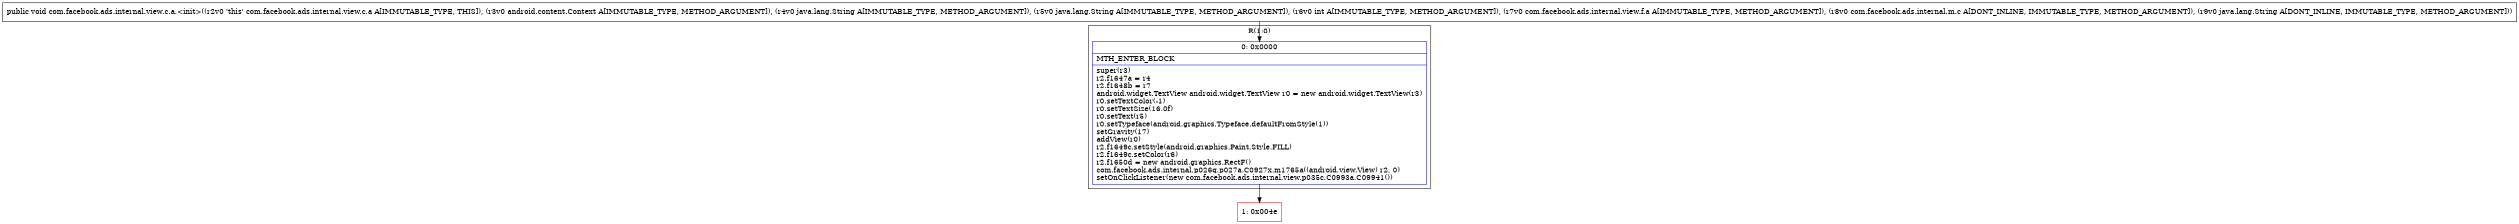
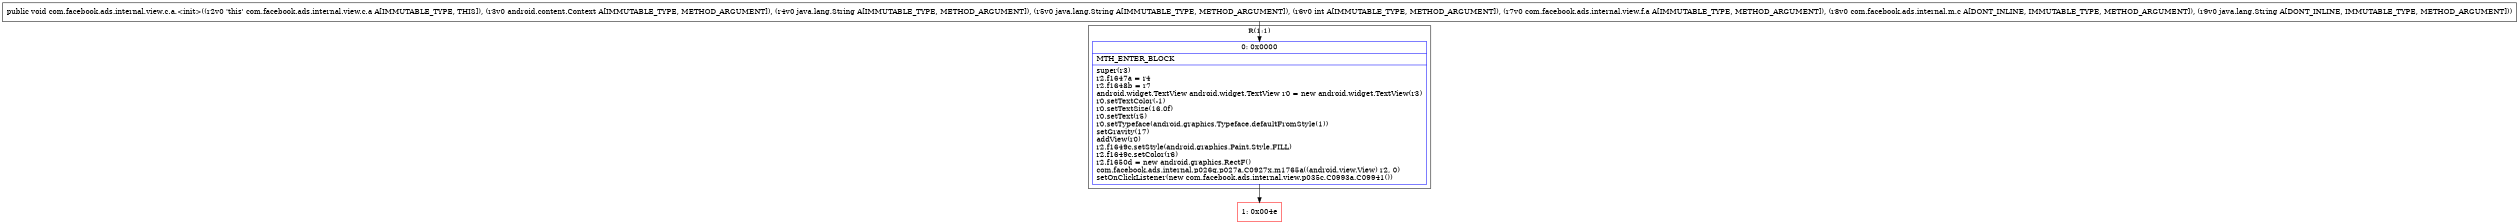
(1260, 32) -> (1260, 32)
